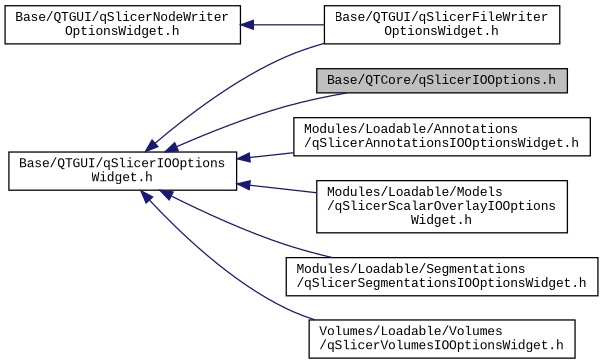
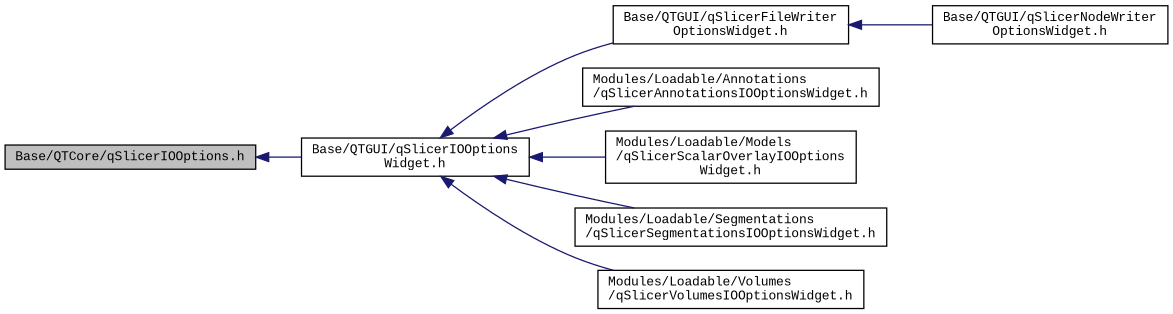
(289, 25) -> (897, 25)
(260, 114) -> (285, 157)
(442, 339) -> (731, 289)
